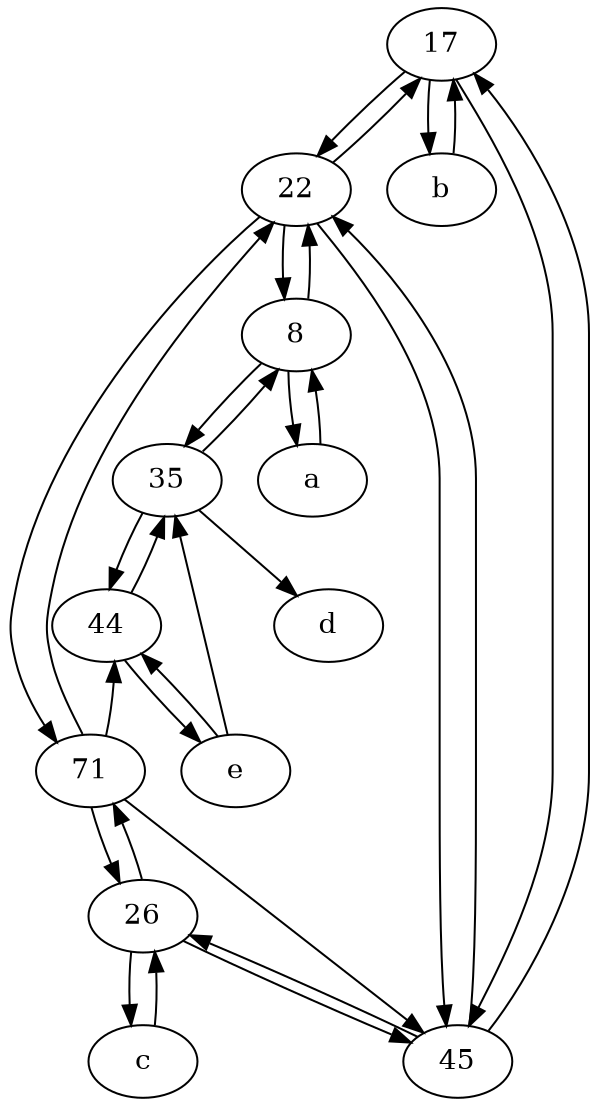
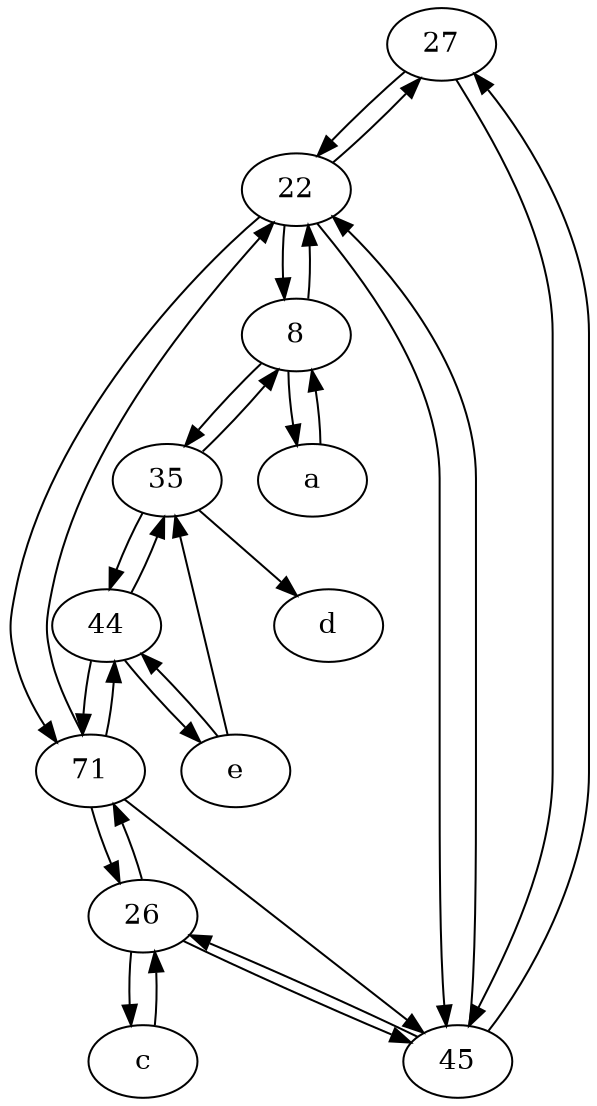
(442, 44) -> (442, 44)
(442, 190) -> none
none -> (86, 687)
